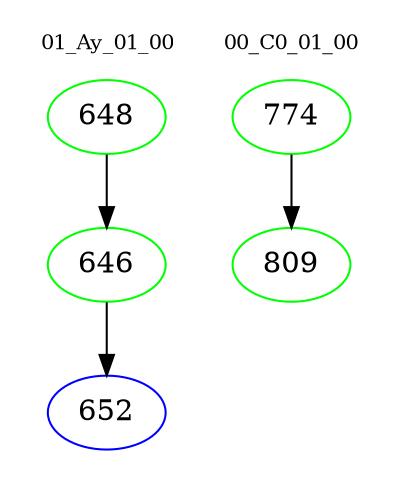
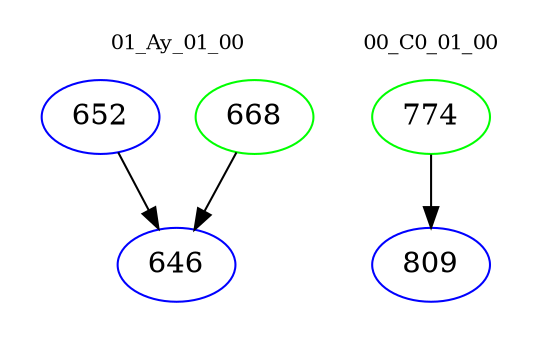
(107, 117) -> (255, 117)
(107, 265) -> (177, 265)
(291, 265) -> (431, 265)
(107, 329) -> (133, 181)
